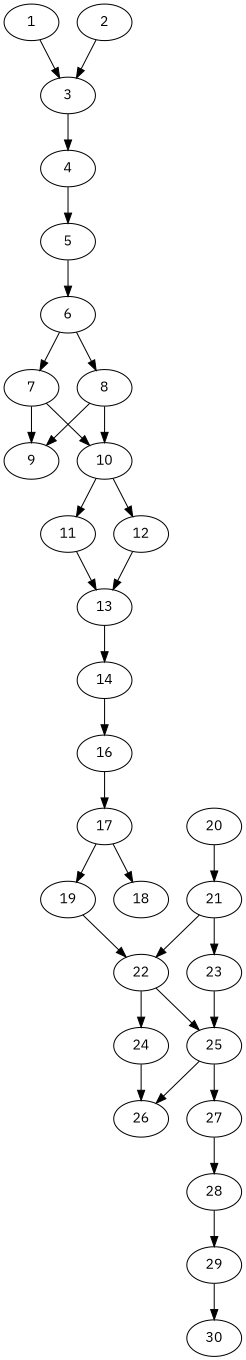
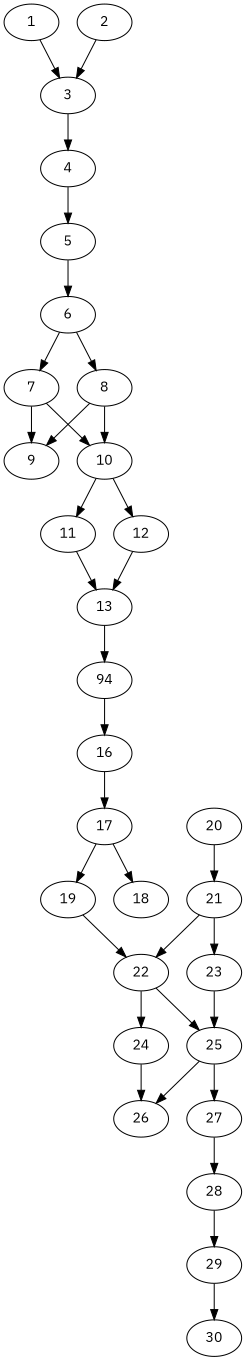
(105, 680) -> (105, 680)
